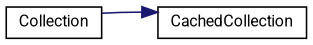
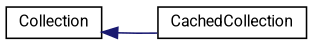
(122, 12) -> (138, 33)
